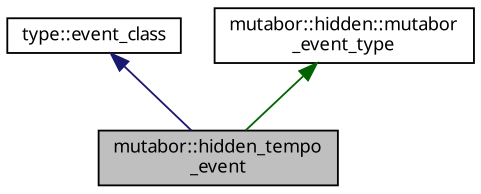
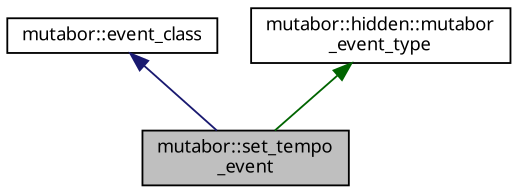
(94, 36) -> (112, 36)
(218, 158) -> (246, 158)
